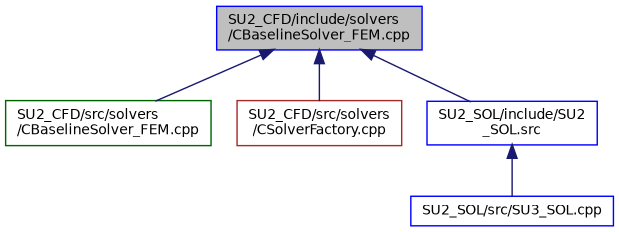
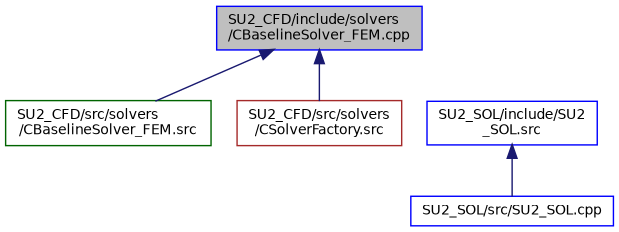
(422, 79) -> none
(108, 123) -> (108, 123)
(319, 123) -> (319, 123)
(512, 211) -> (512, 211)
